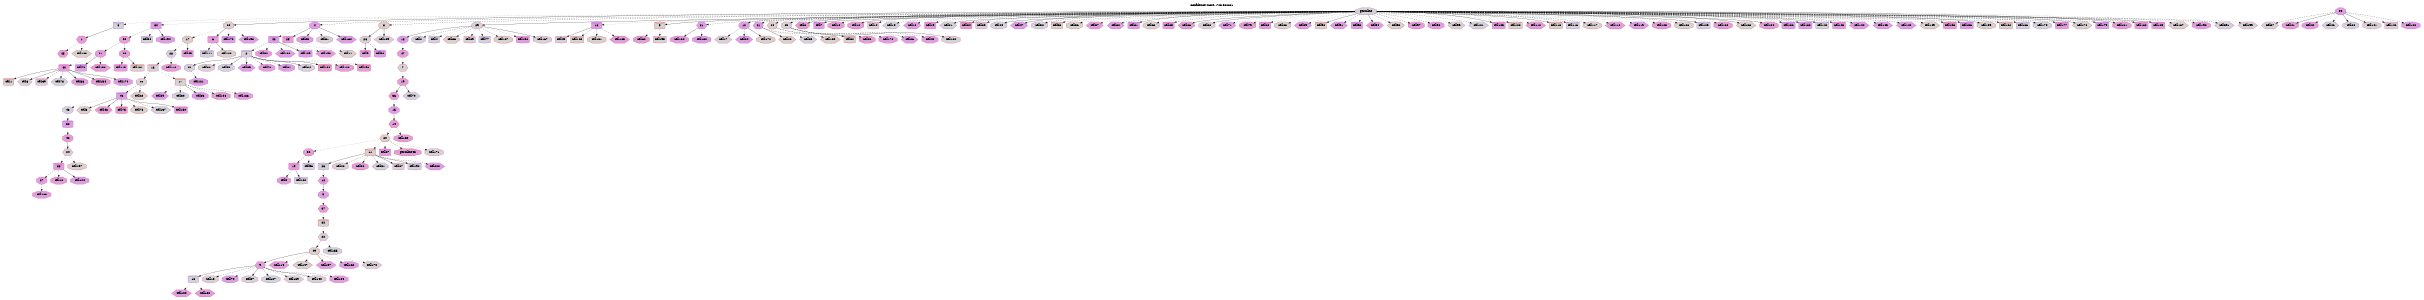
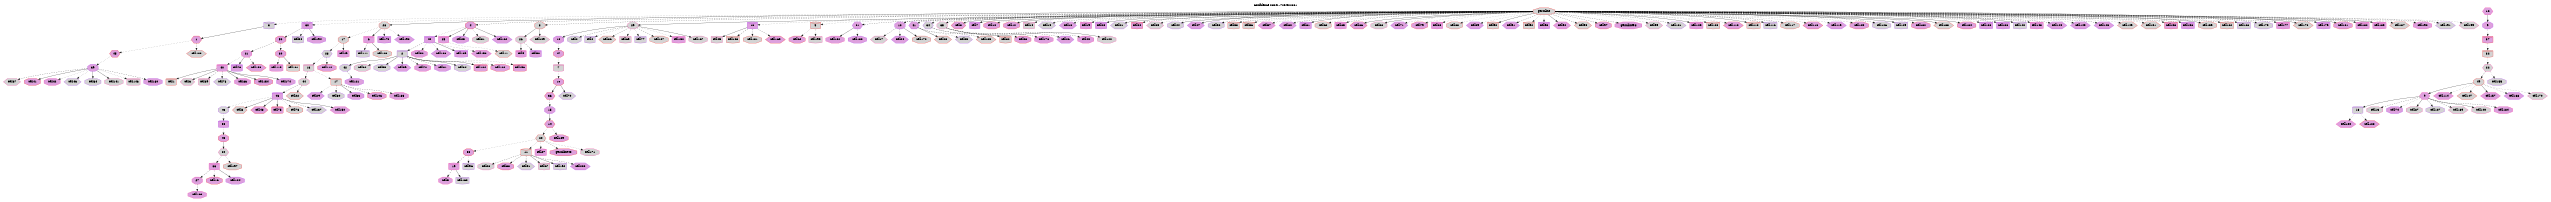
(1366, 11) -> (1544, 11)
(1011, 15) -> (1178, 14)
(315, 25) -> (470, 25)
(772, 25) -> (928, 25)
(981, 25) -> (1155, 25)
(1074, 25) -> (1249, 25)
none -> (1101, 25)
(1436, 25) -> (1628, 25)
none -> (1529, 25)
(1684, 25) -> (1882, 25)
none -> (2151, 25)
(2224, 25) -> (2445, 25)
none -> (105, 60)
(403, 68) -> (559, 68)
(181, 110) -> (340, 110)
(323, 166) -> none
(323, 209) -> (2488, 40)
(349, 265) -> (2514, 96)
